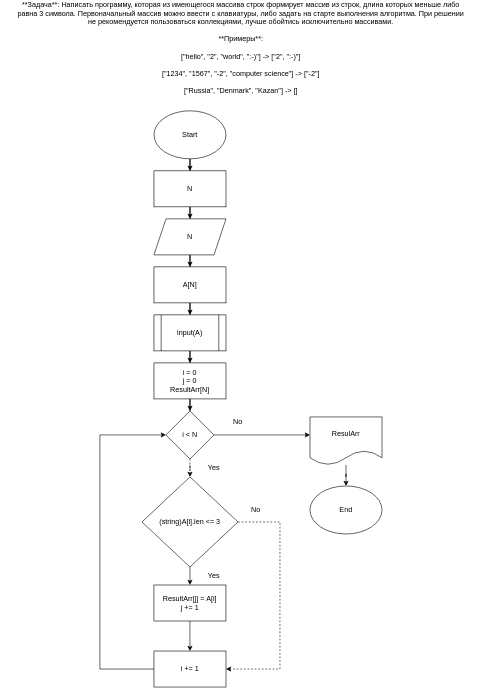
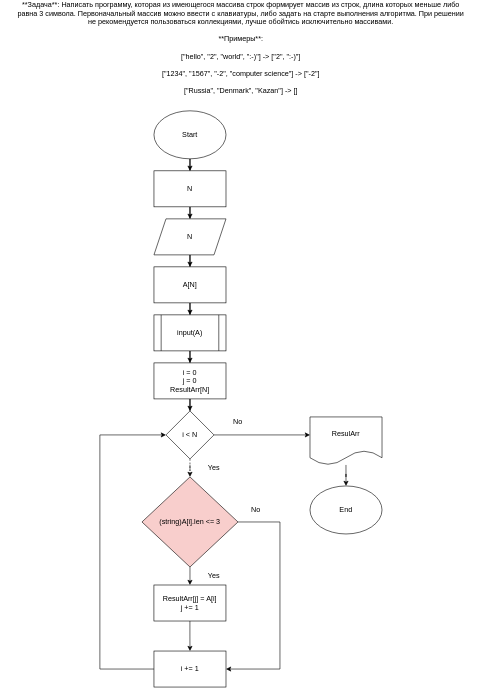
(190, 522) -> (190, 522)
(280, 600) -> (280, 600)
